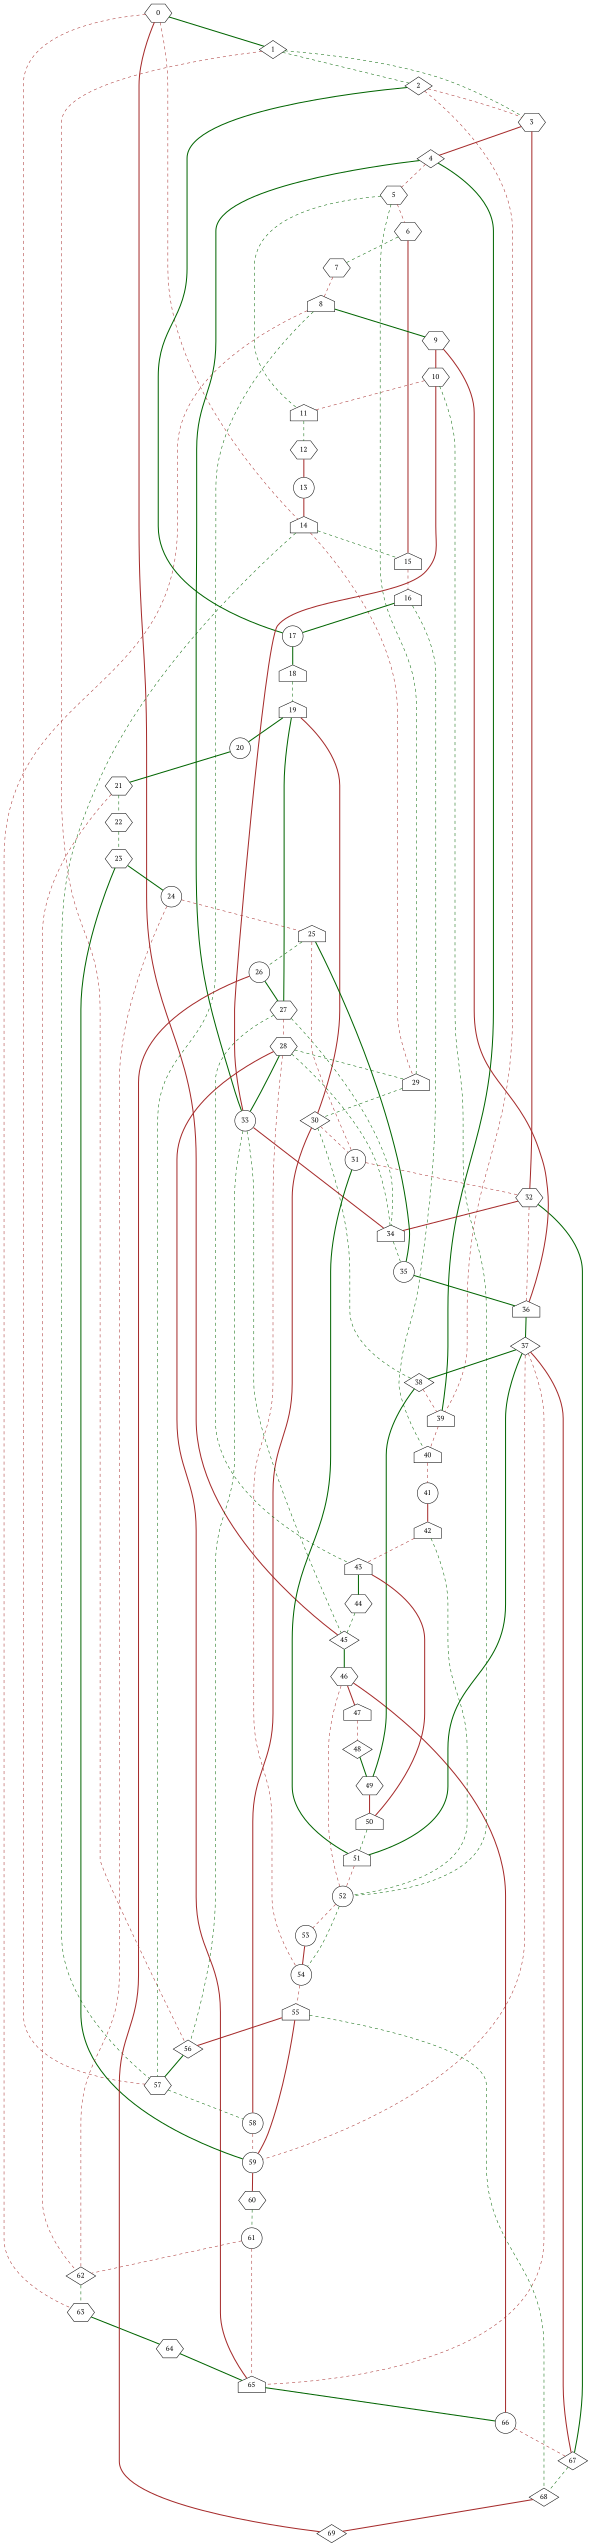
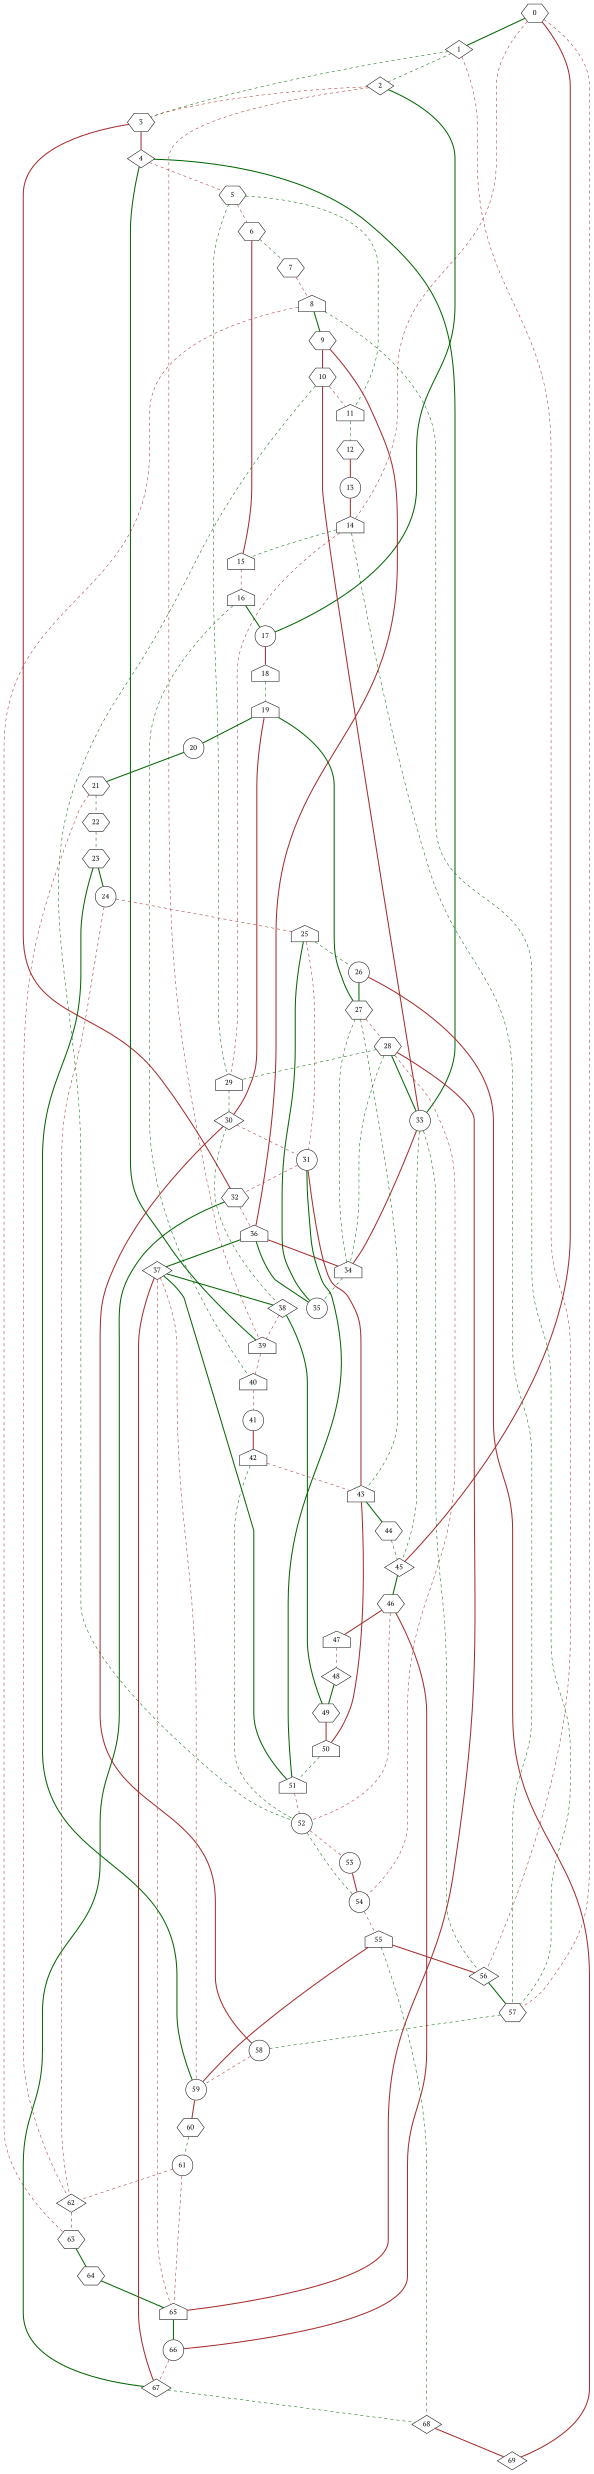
(293, 656) -> (265, 656)
(460, 1216) -> (303, 1253)
none -> (359, 1321)
